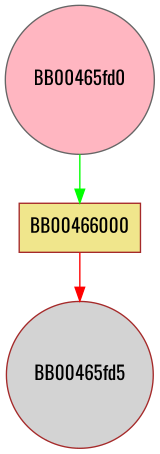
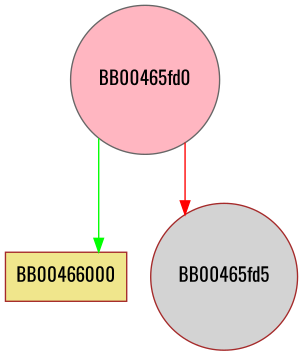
(80, 270) -> (185, 172)
